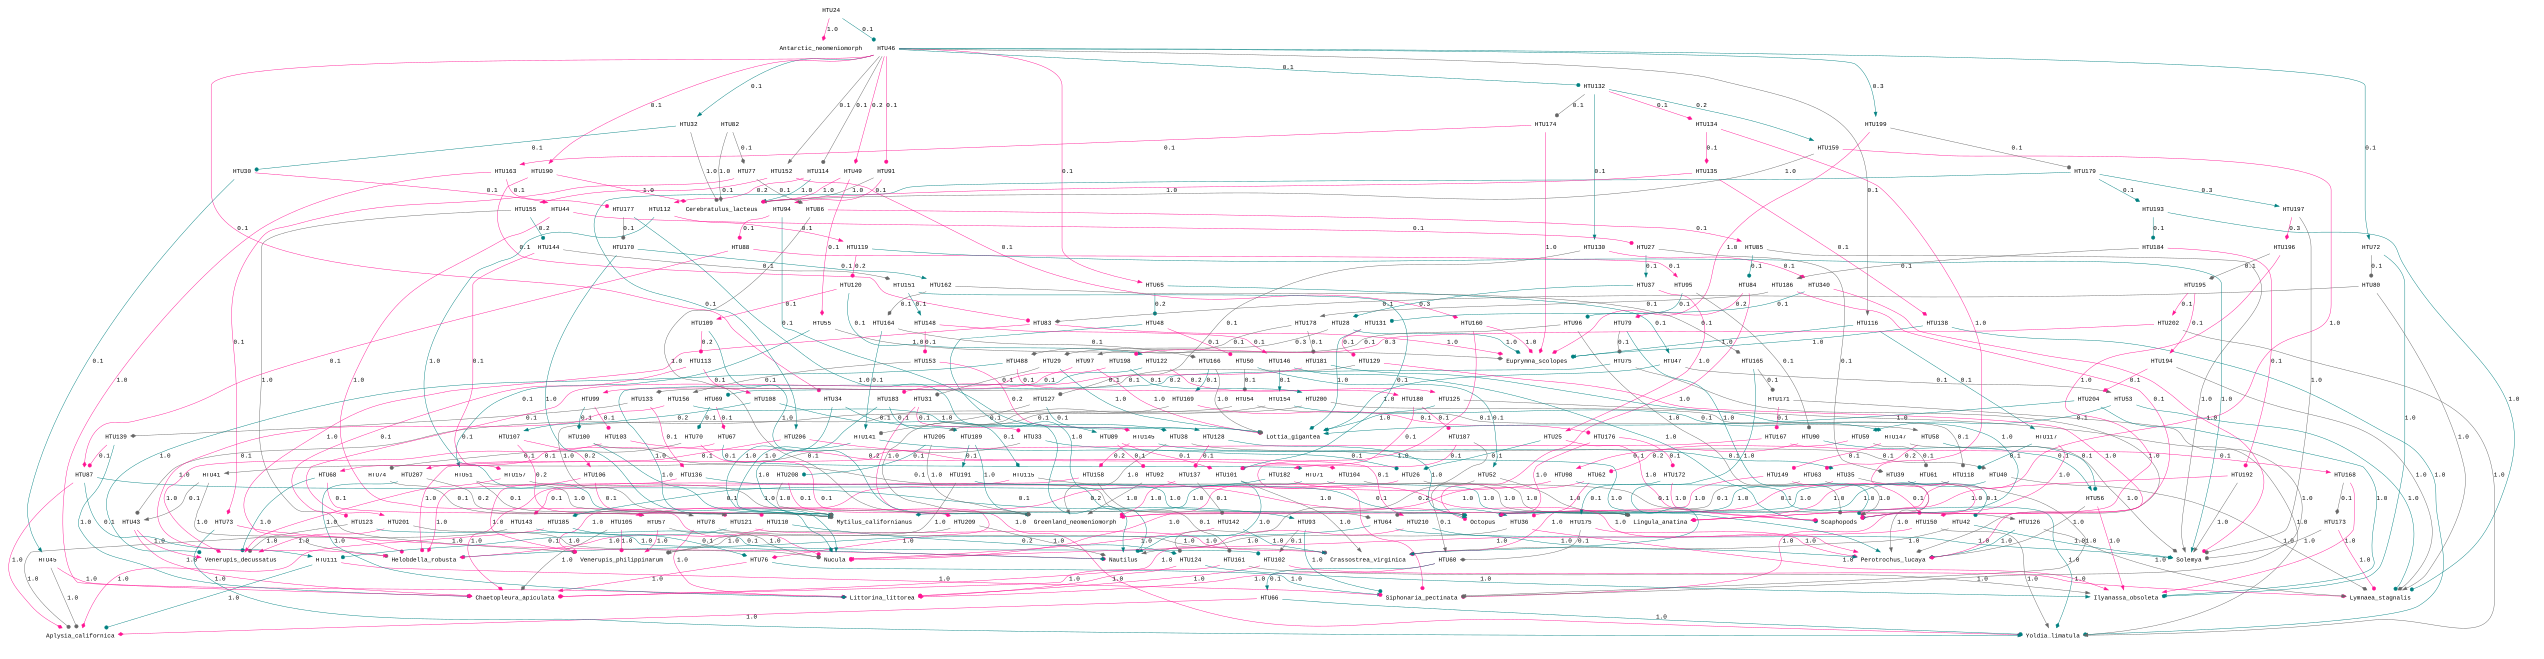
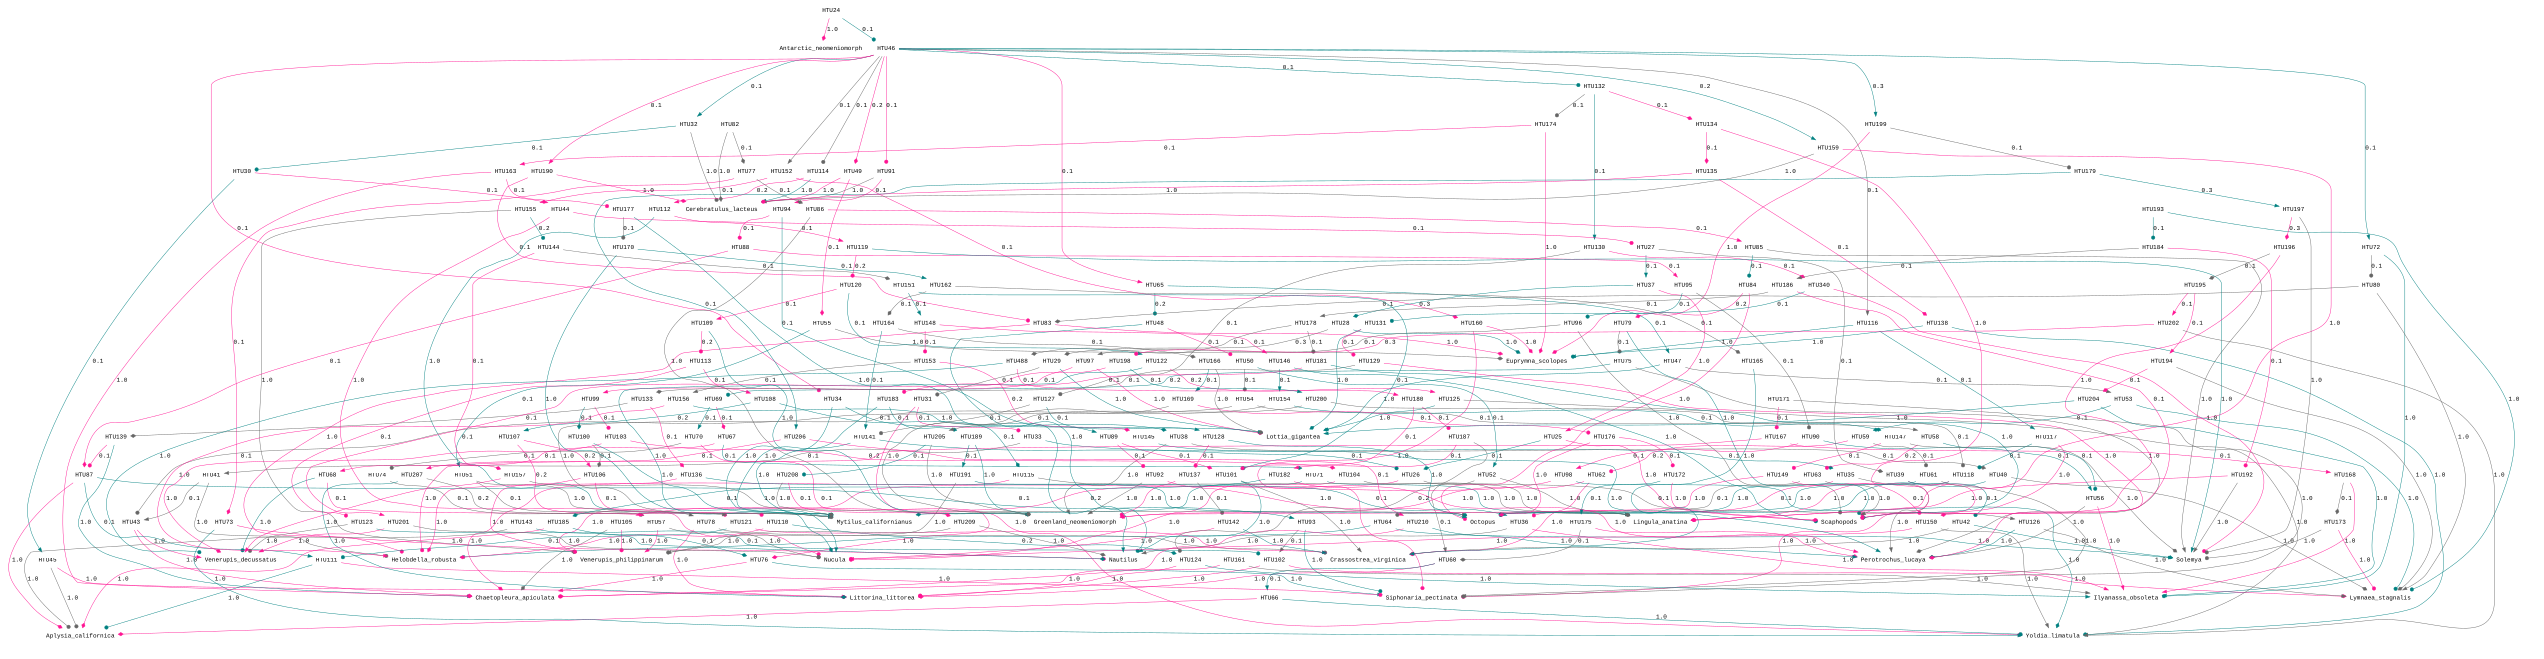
(1710, 111) -> (1361, 61)
(2117, 189) -> none
(1765, 379) -> none
(705, 416) -> (705, 416)
(826, 469) -> (599, 452)
(1093, 475) -> none
